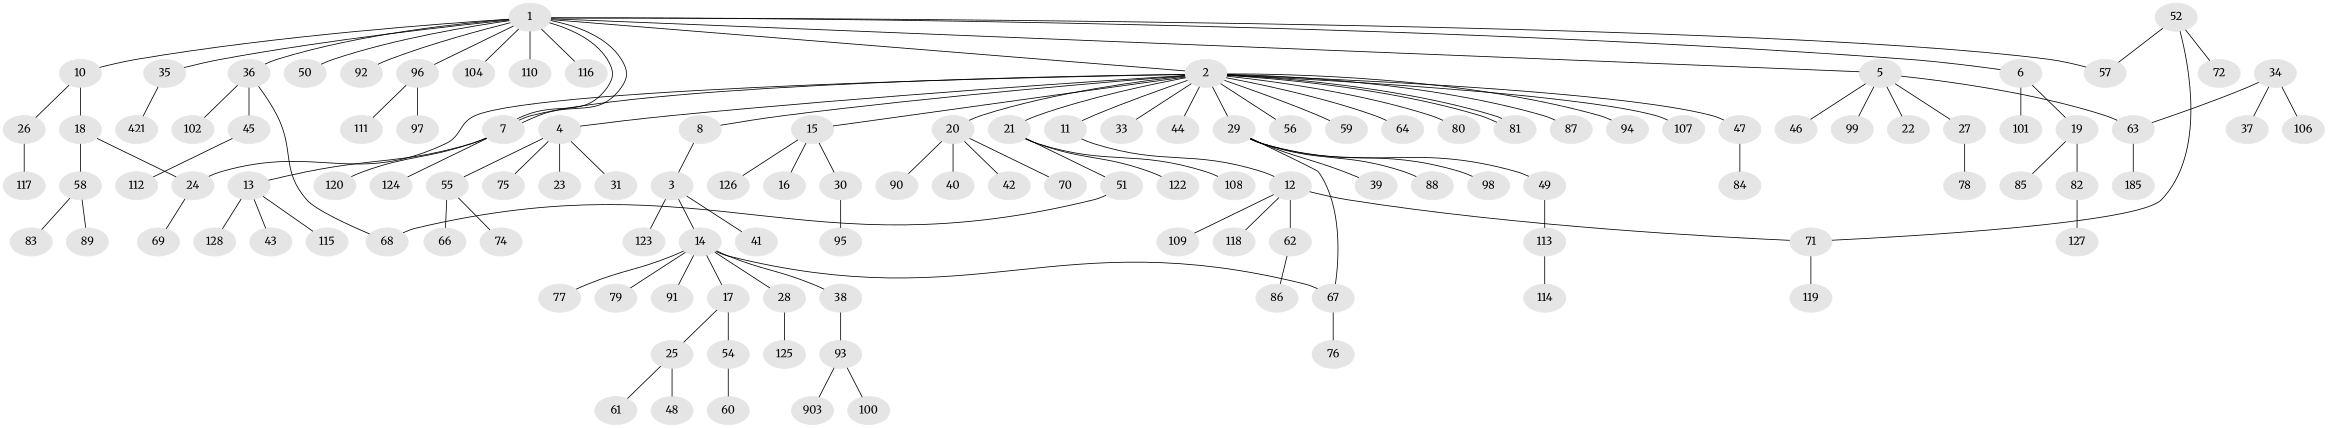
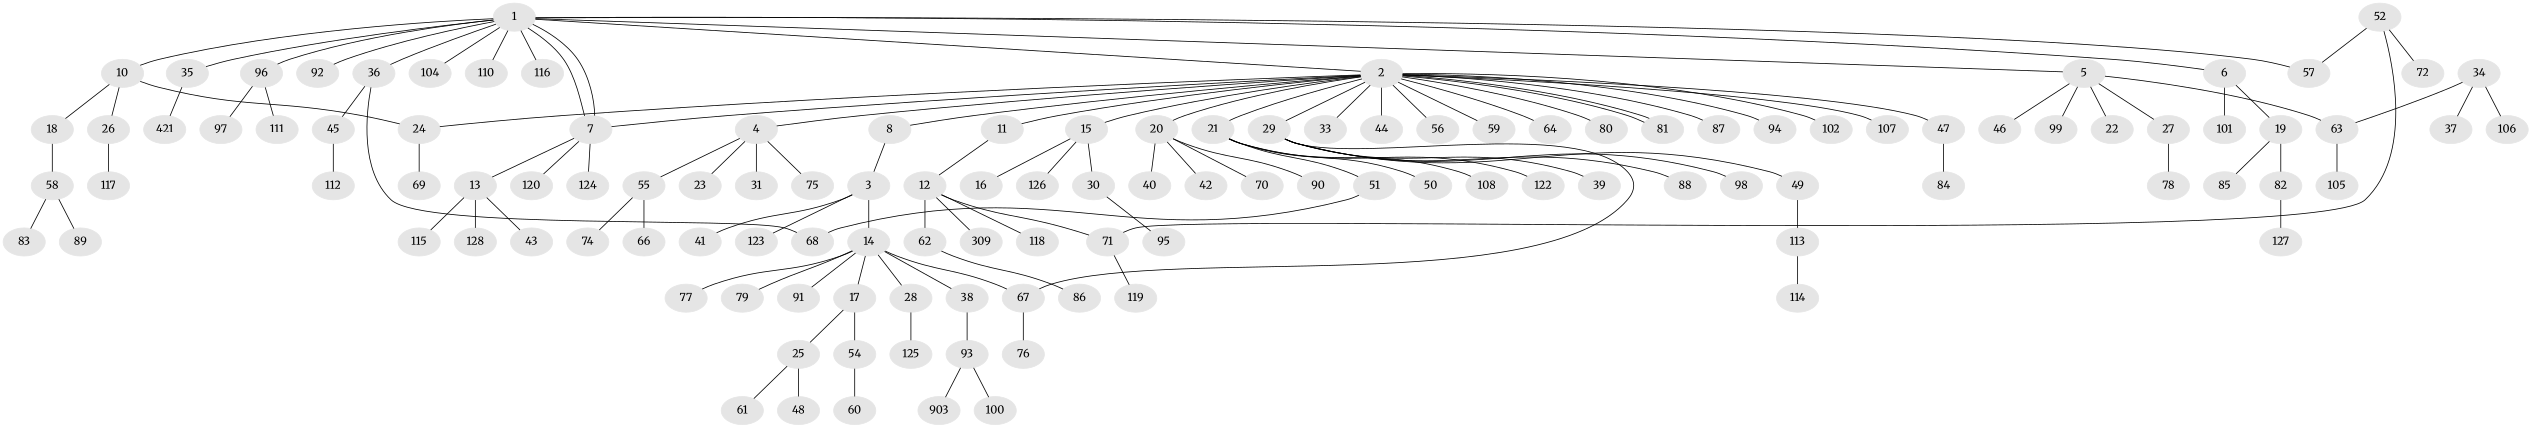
(414, 38) -> (1369, 163)
(221, 101) -> (1611, 82)
(137, 158) -> (263, 104)
(2133, 186) -> (2337, 186)
(1178, 242) -> (981, 242)
